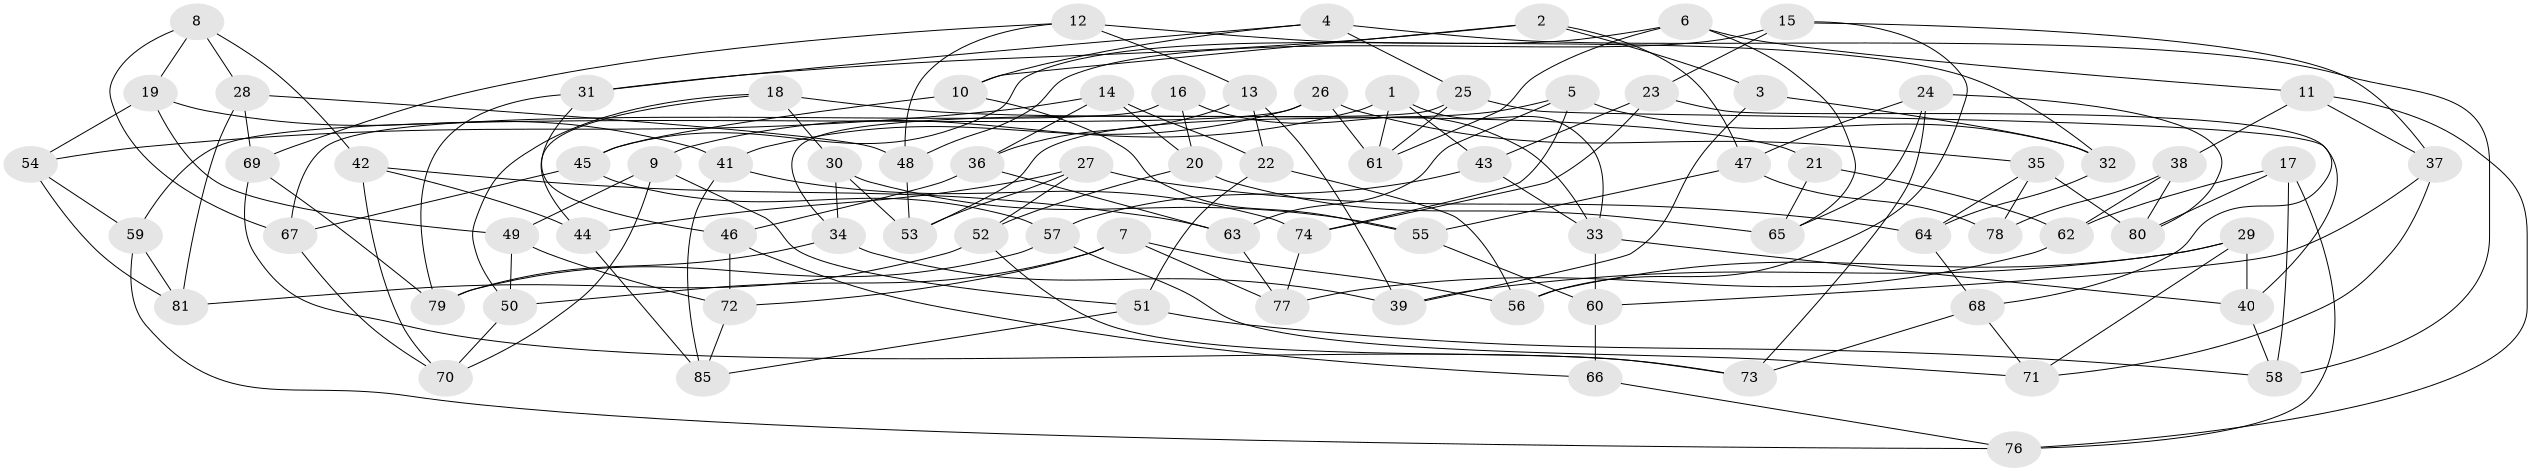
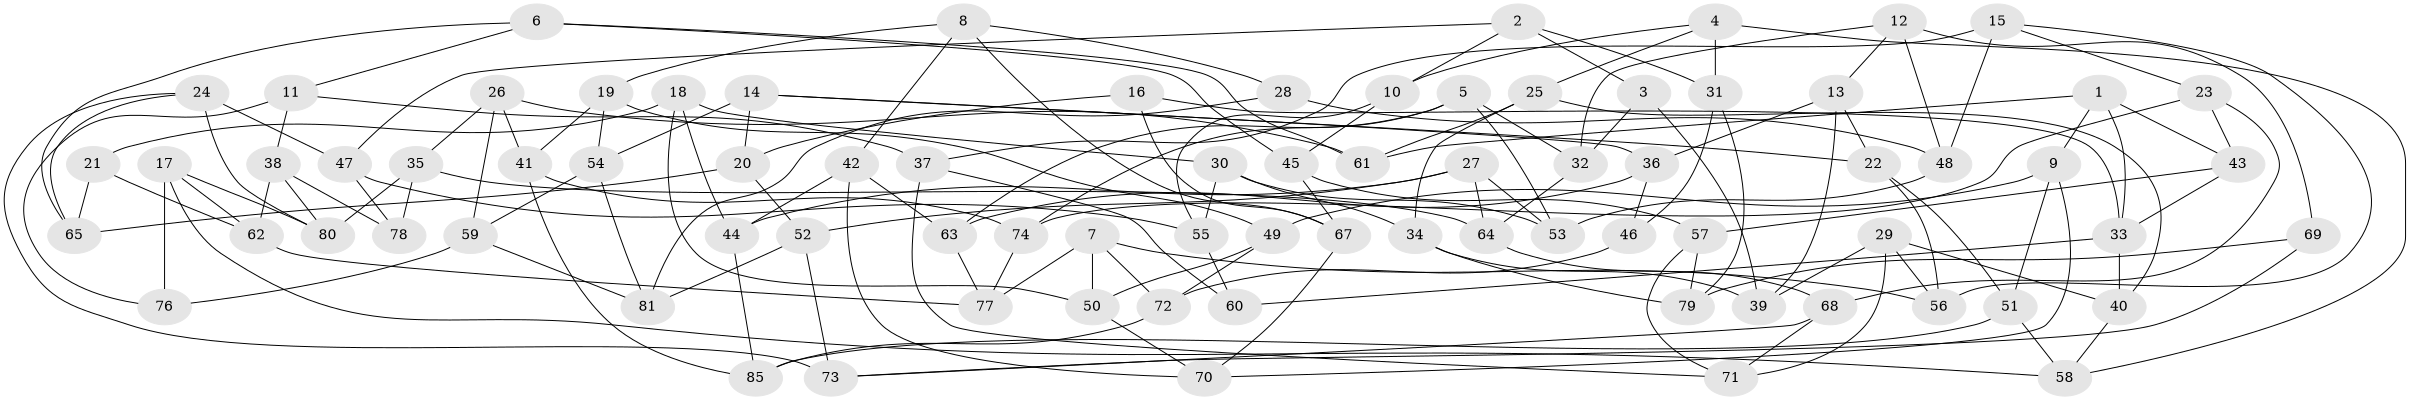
(248, 129) -> none
(1595, 378) -> none
